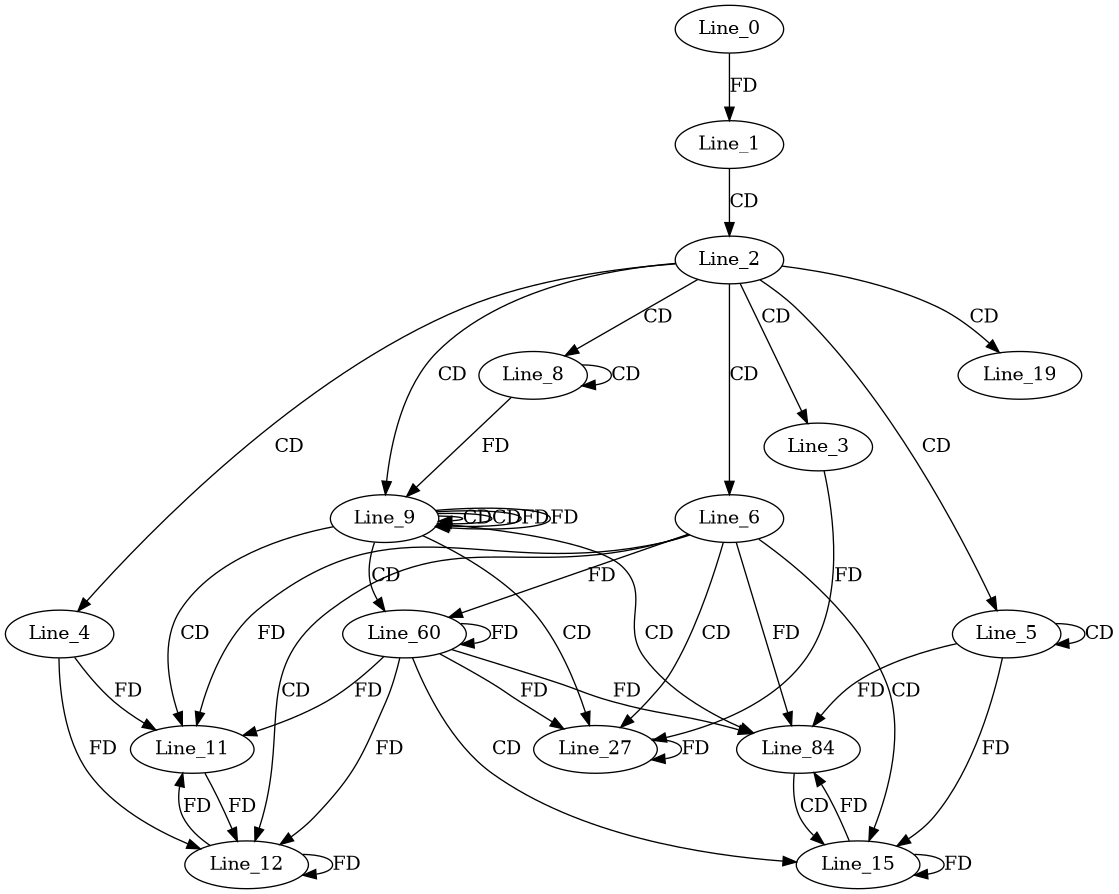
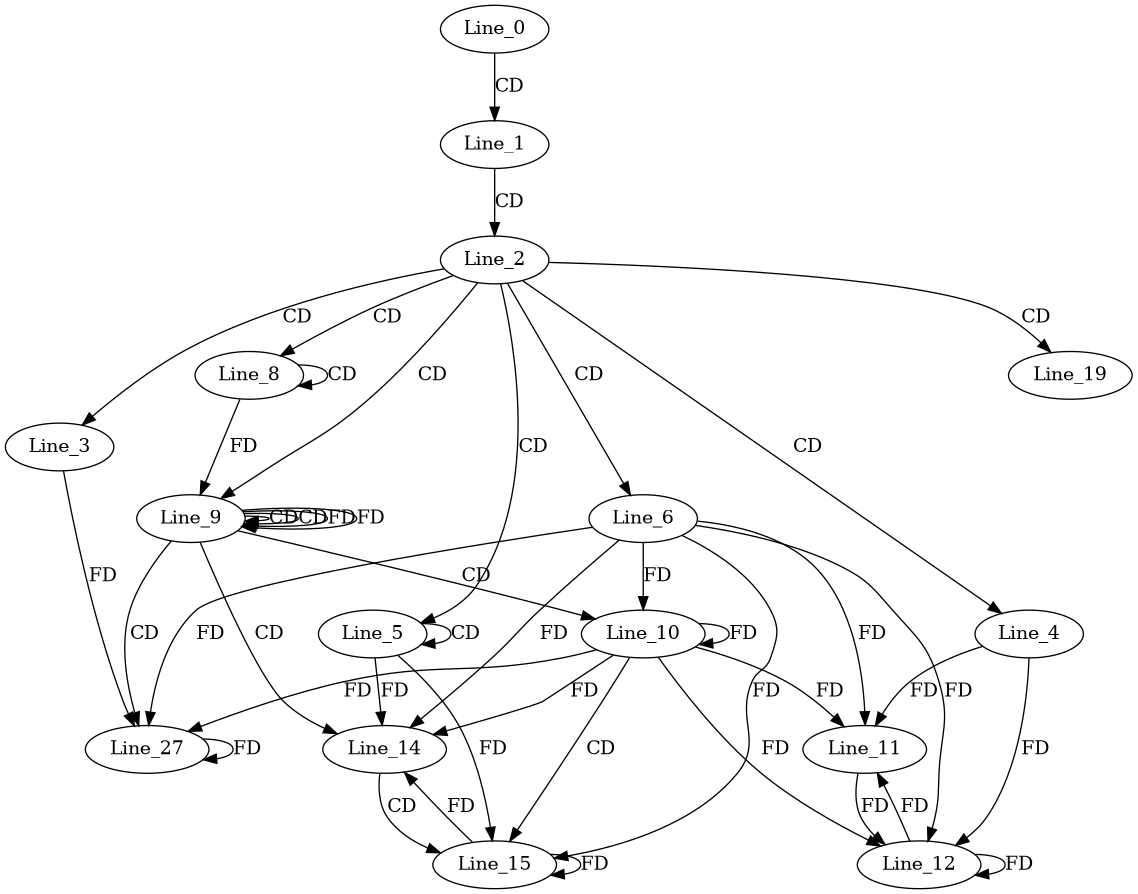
(744, 87) -> (509, 87)
(204, 583) -> none
(404, 634) -> (643, 634)
(716, 634) -> (211, 634)
(296, 692) -> (959, 692)
(906, 692) -> (767, 692)
(798, 749) -> (385, 749)
